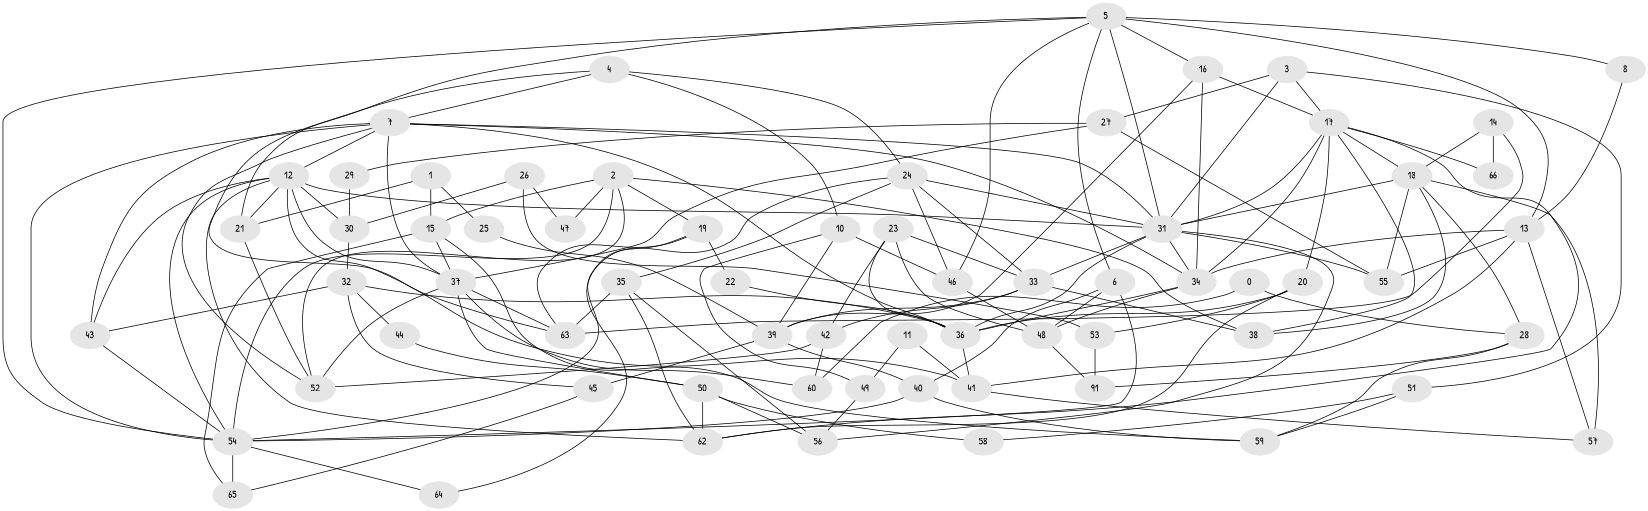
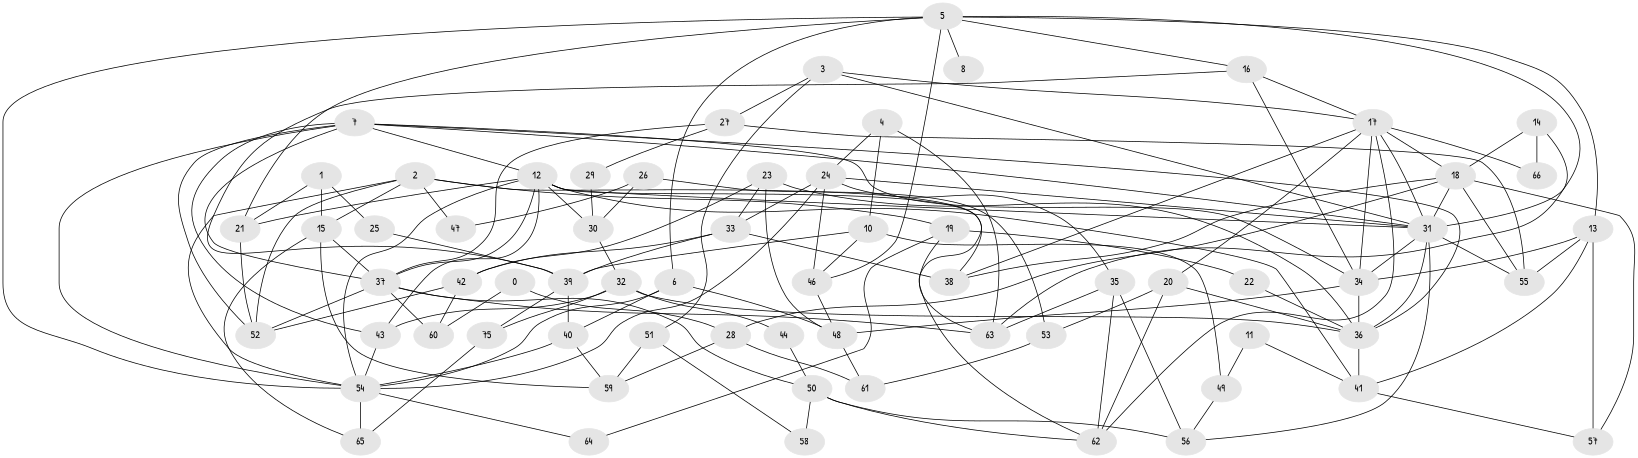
(500, 96) -> none
(1592, 159) -> none
(1093, 257) -> none
(593, 389) -> (487, 335)
(1095, 389) -> (865, 389)
